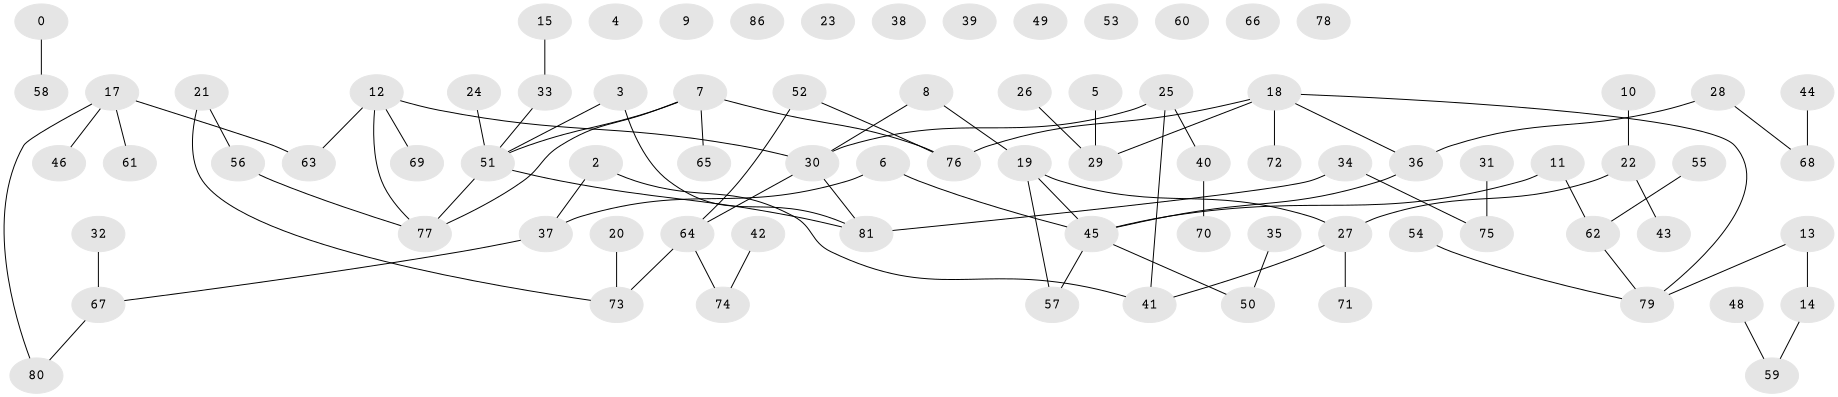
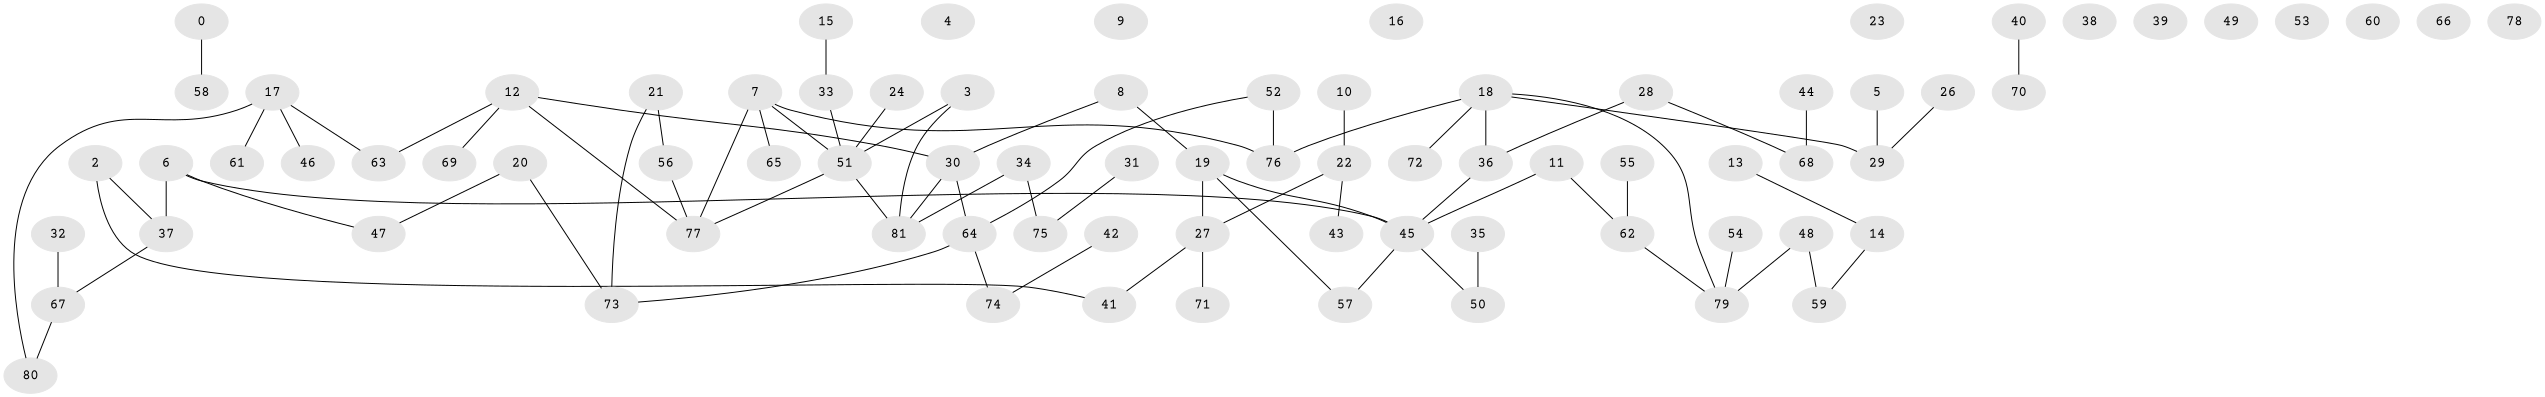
(757, 22) -> (1396, 22)
(1166, 92) -> none
none -> (379, 234)
(1727, 269) -> (1764, 269)
